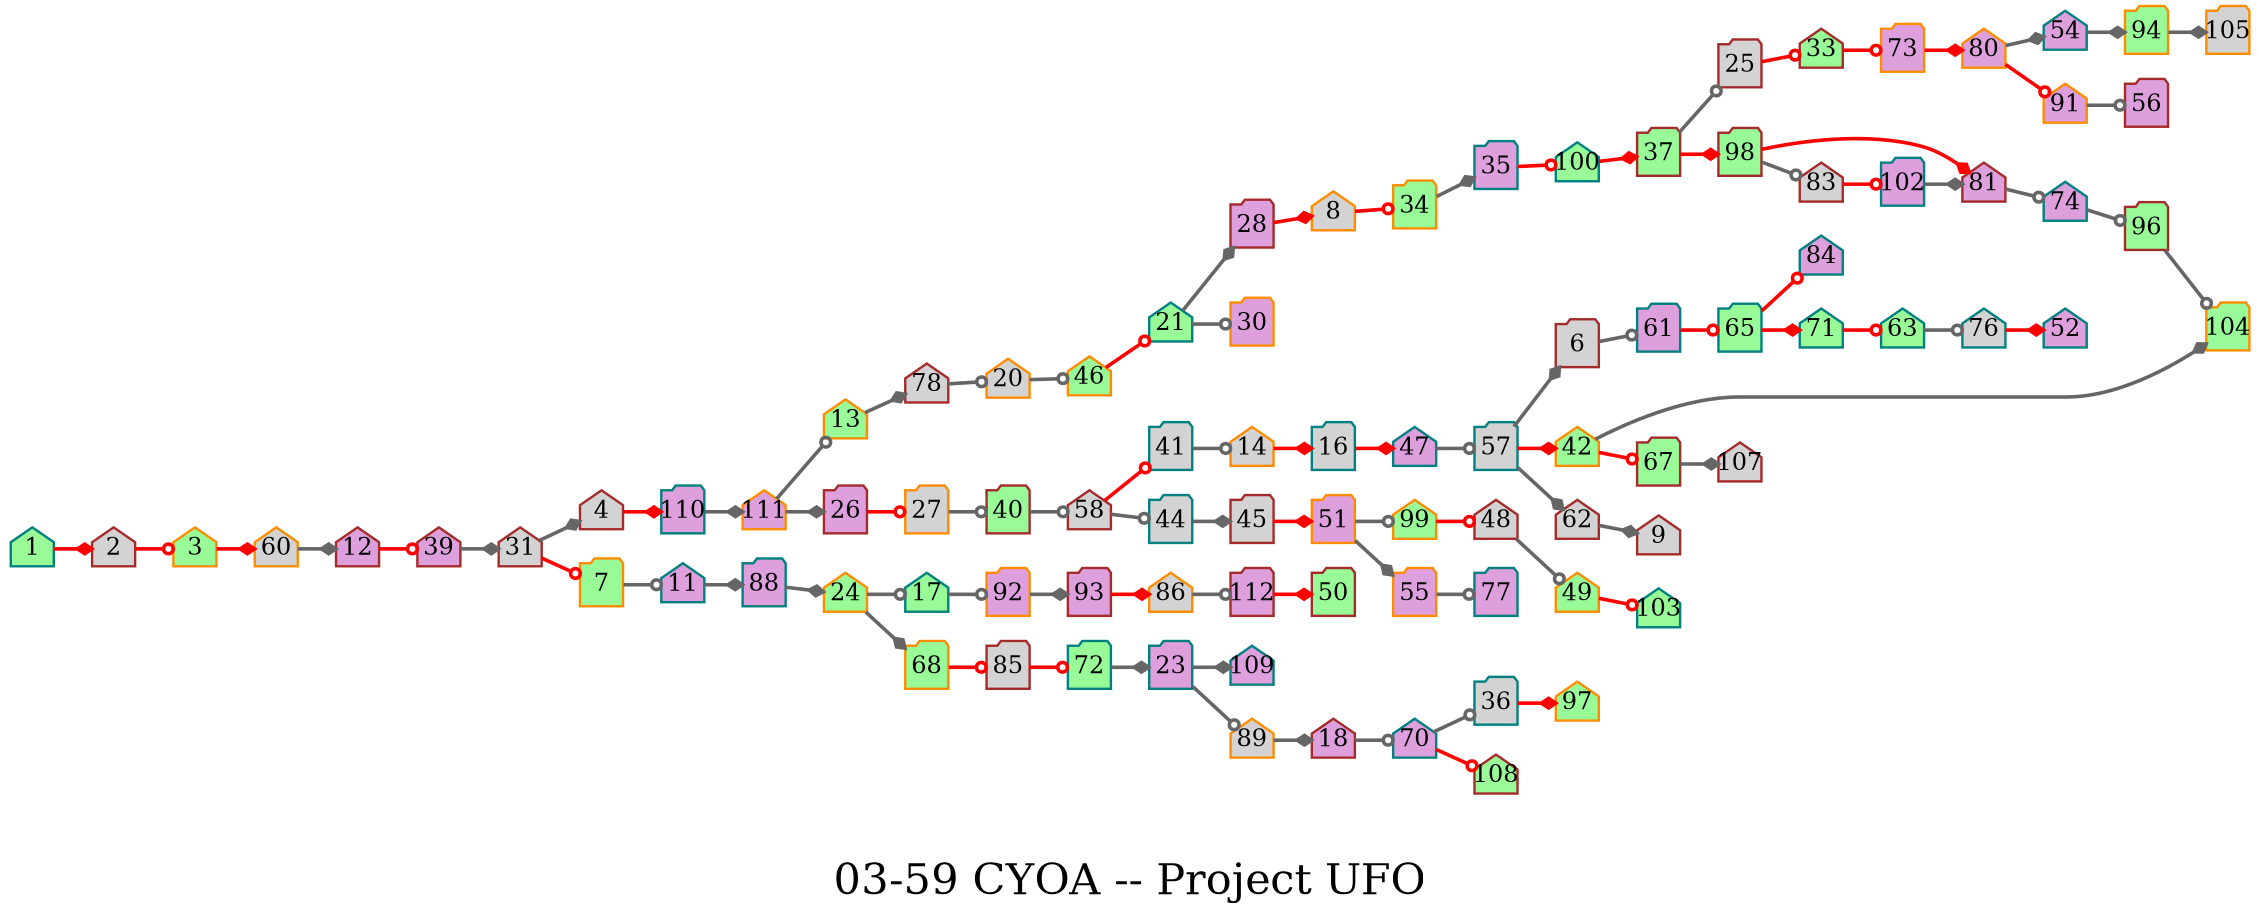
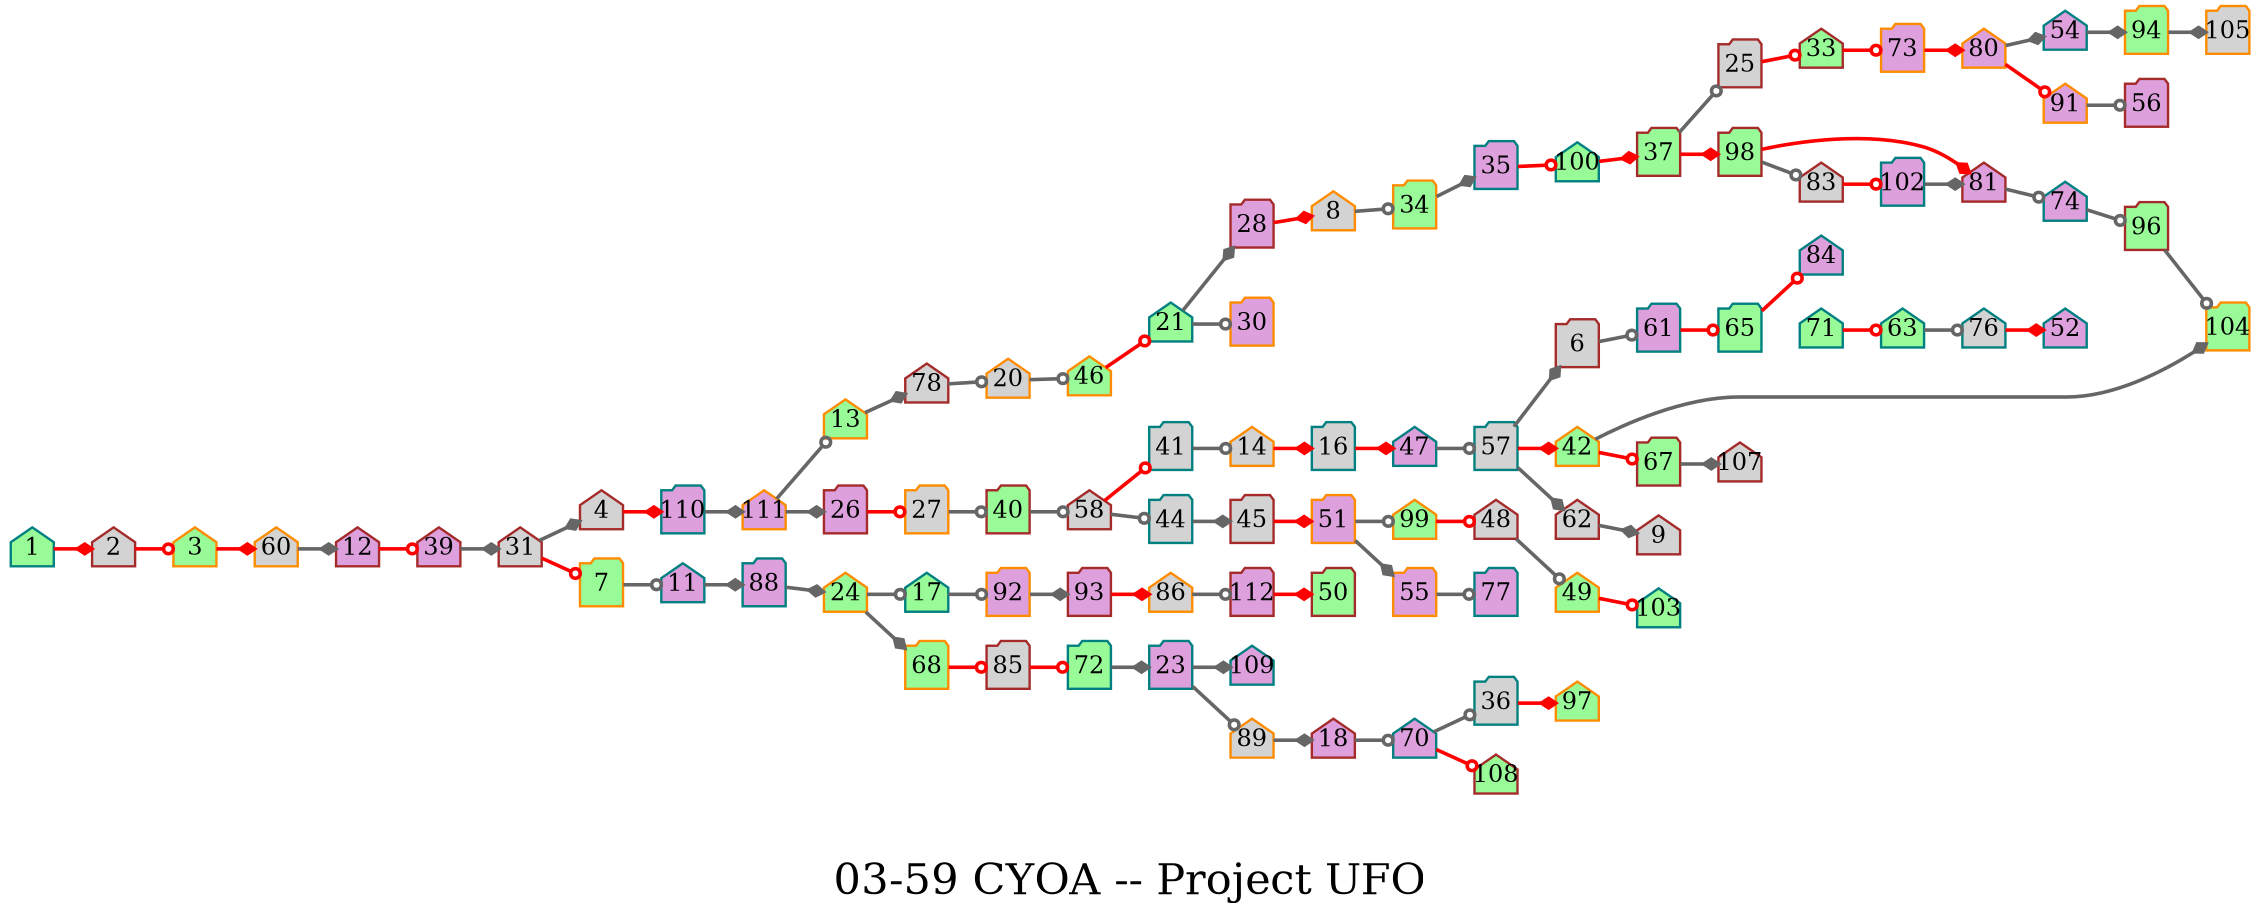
(1369, 210) -> (1369, 210)
(1773, 330) -> none
